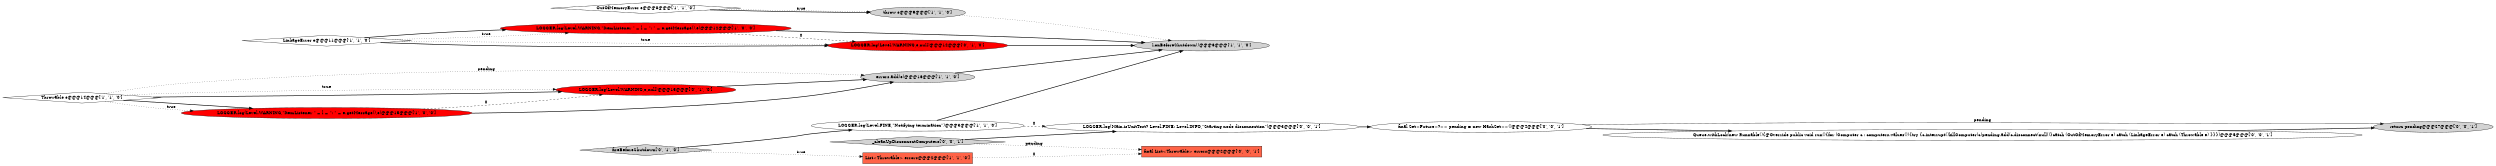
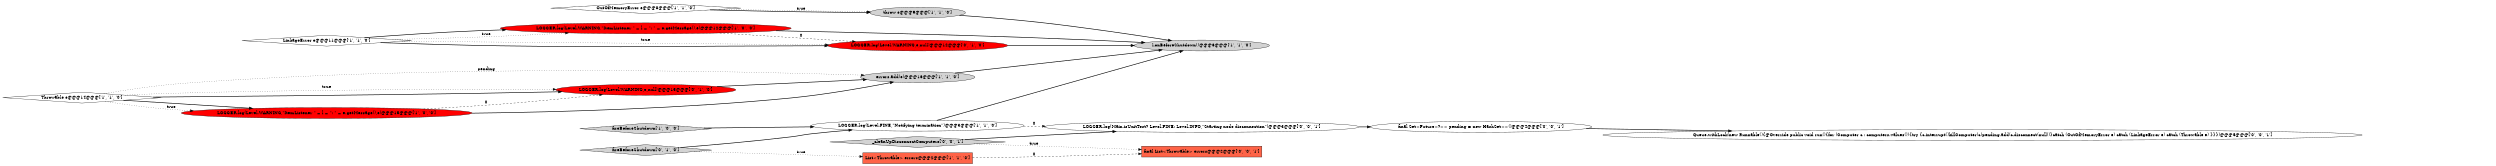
(1064, 25) -> (1064, 25)
(2433, 127) -> none
none -> (646, 129)
(1034, 144) -> (1034, 144)
(1056, 156) -> (1056, 156)
